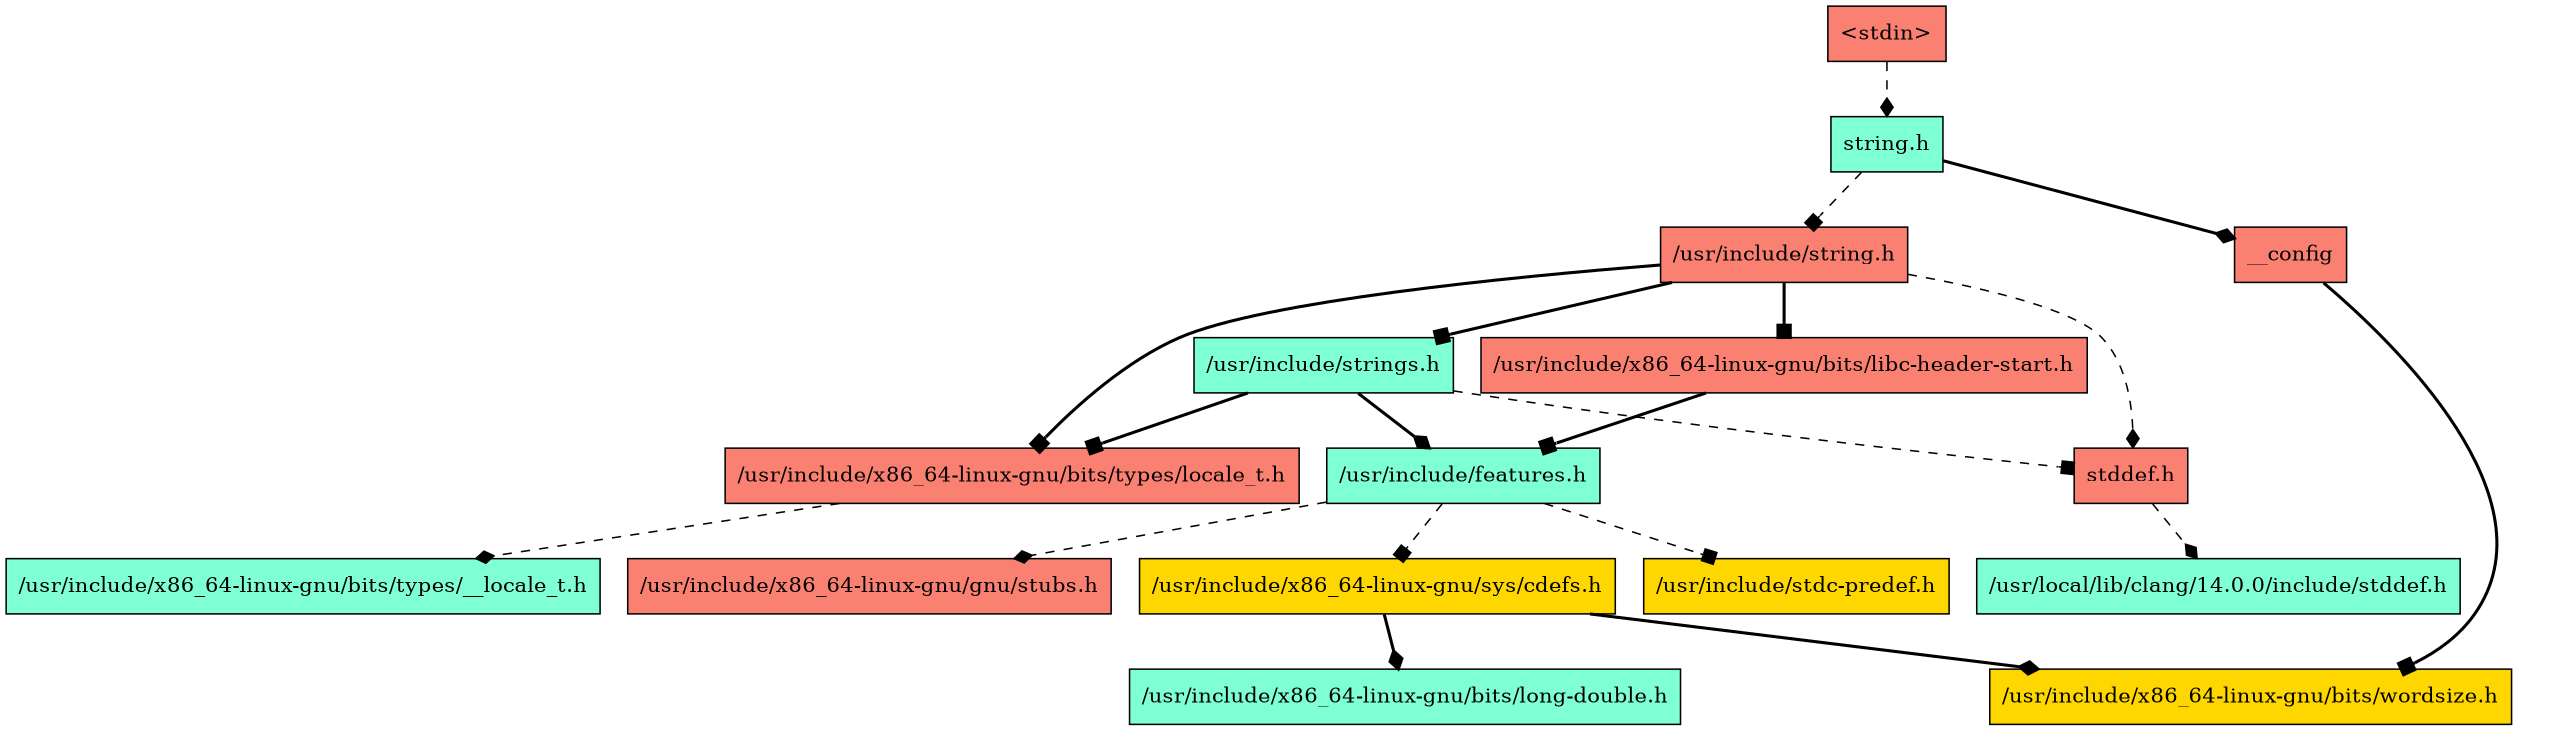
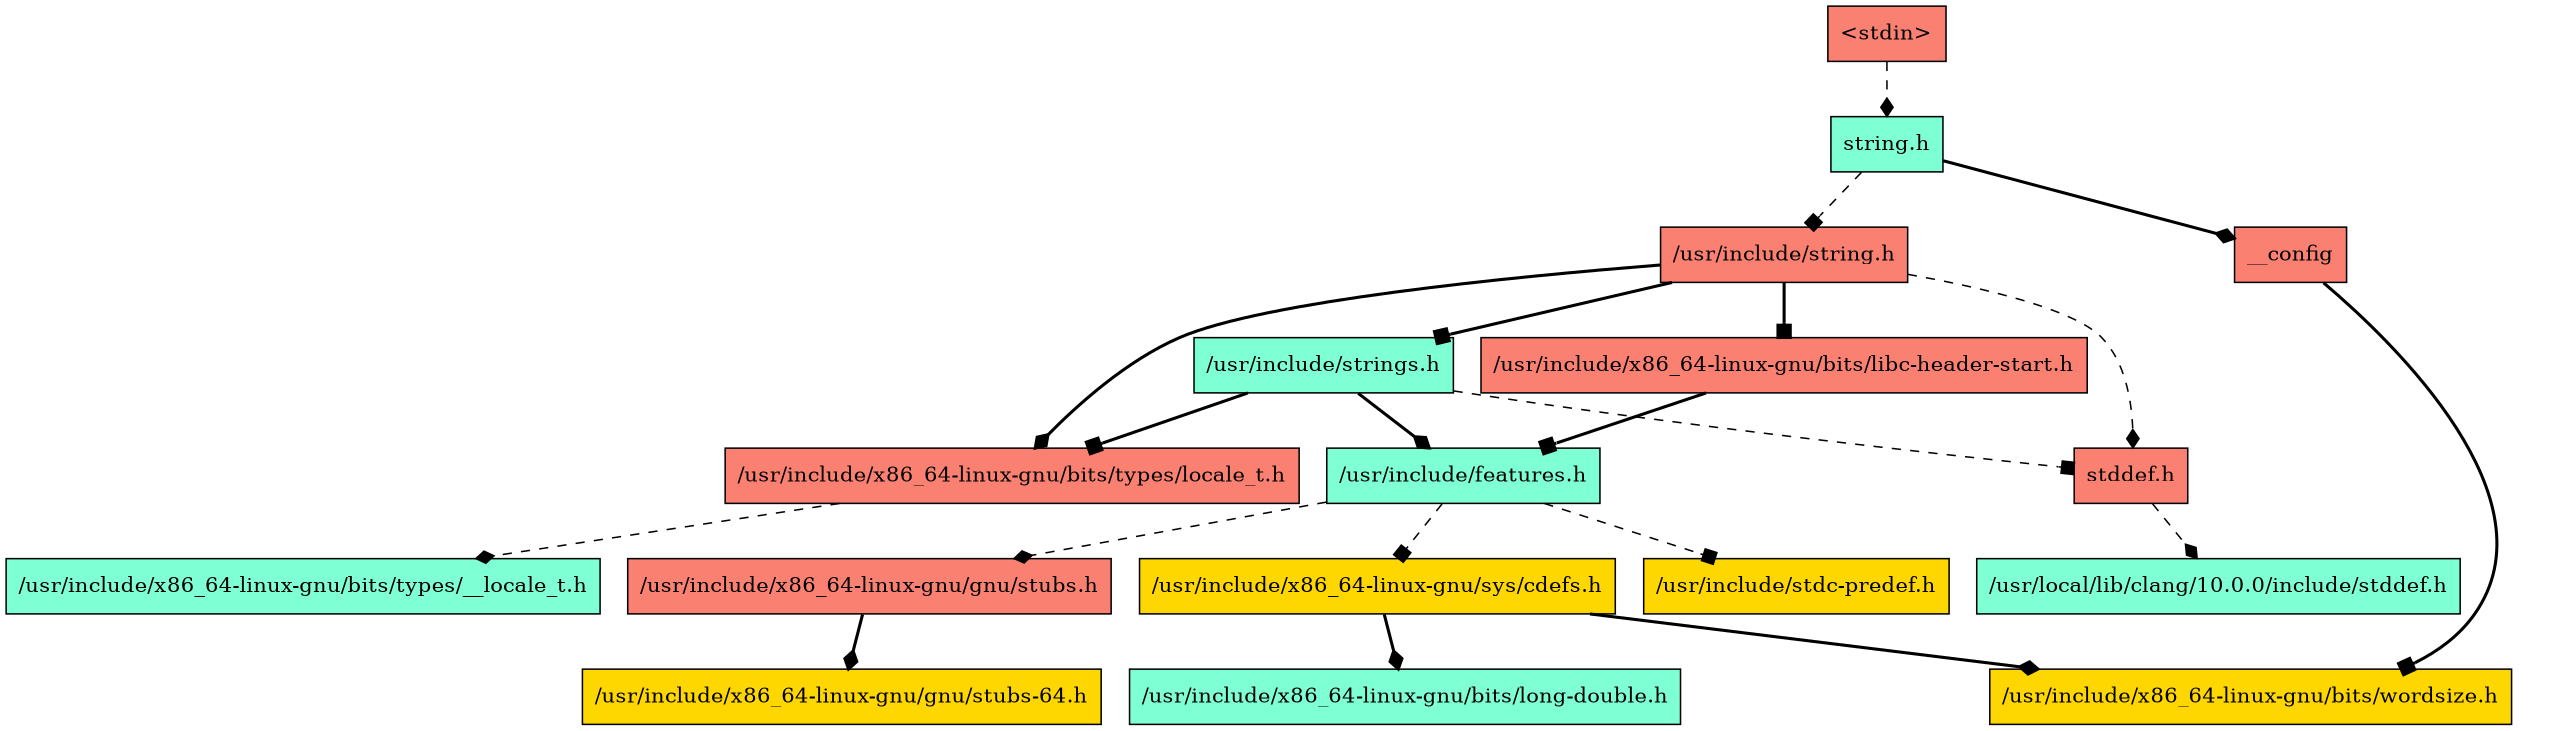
(1335, 301) -> (1335, 301)
(2218, 586) -> (2218, 586)
none -> (842, 697)
